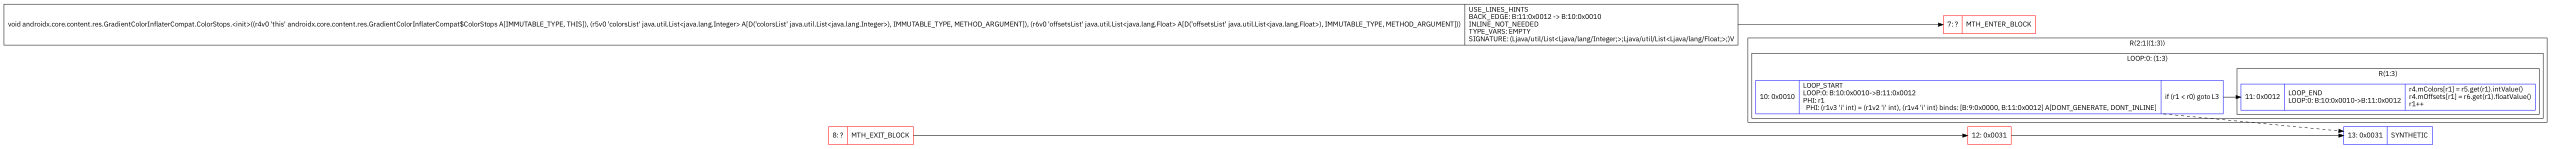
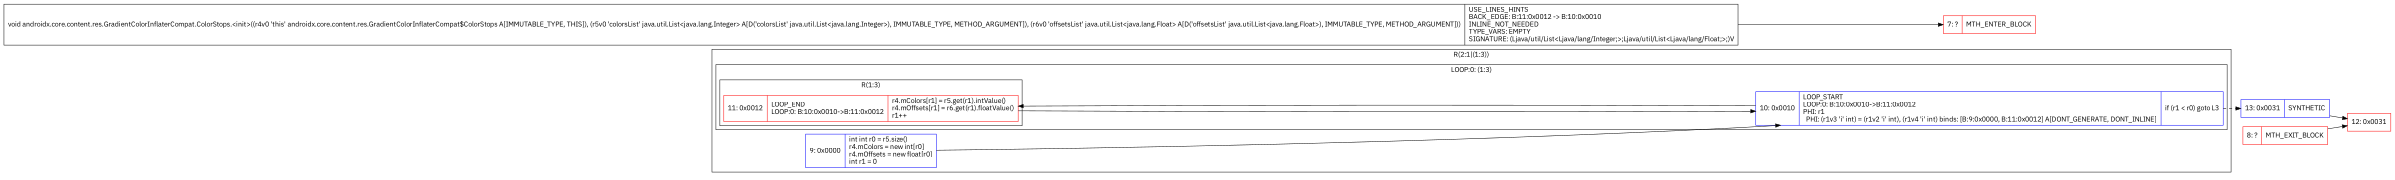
(2388, 97) -> (871, 108)
none -> (1384, 112)
(2175, 136) -> (2336, 117)
none -> (871, 151)
